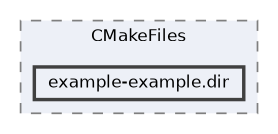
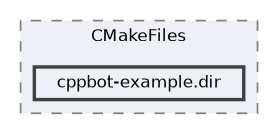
(139, 83) -> (139, 83)
